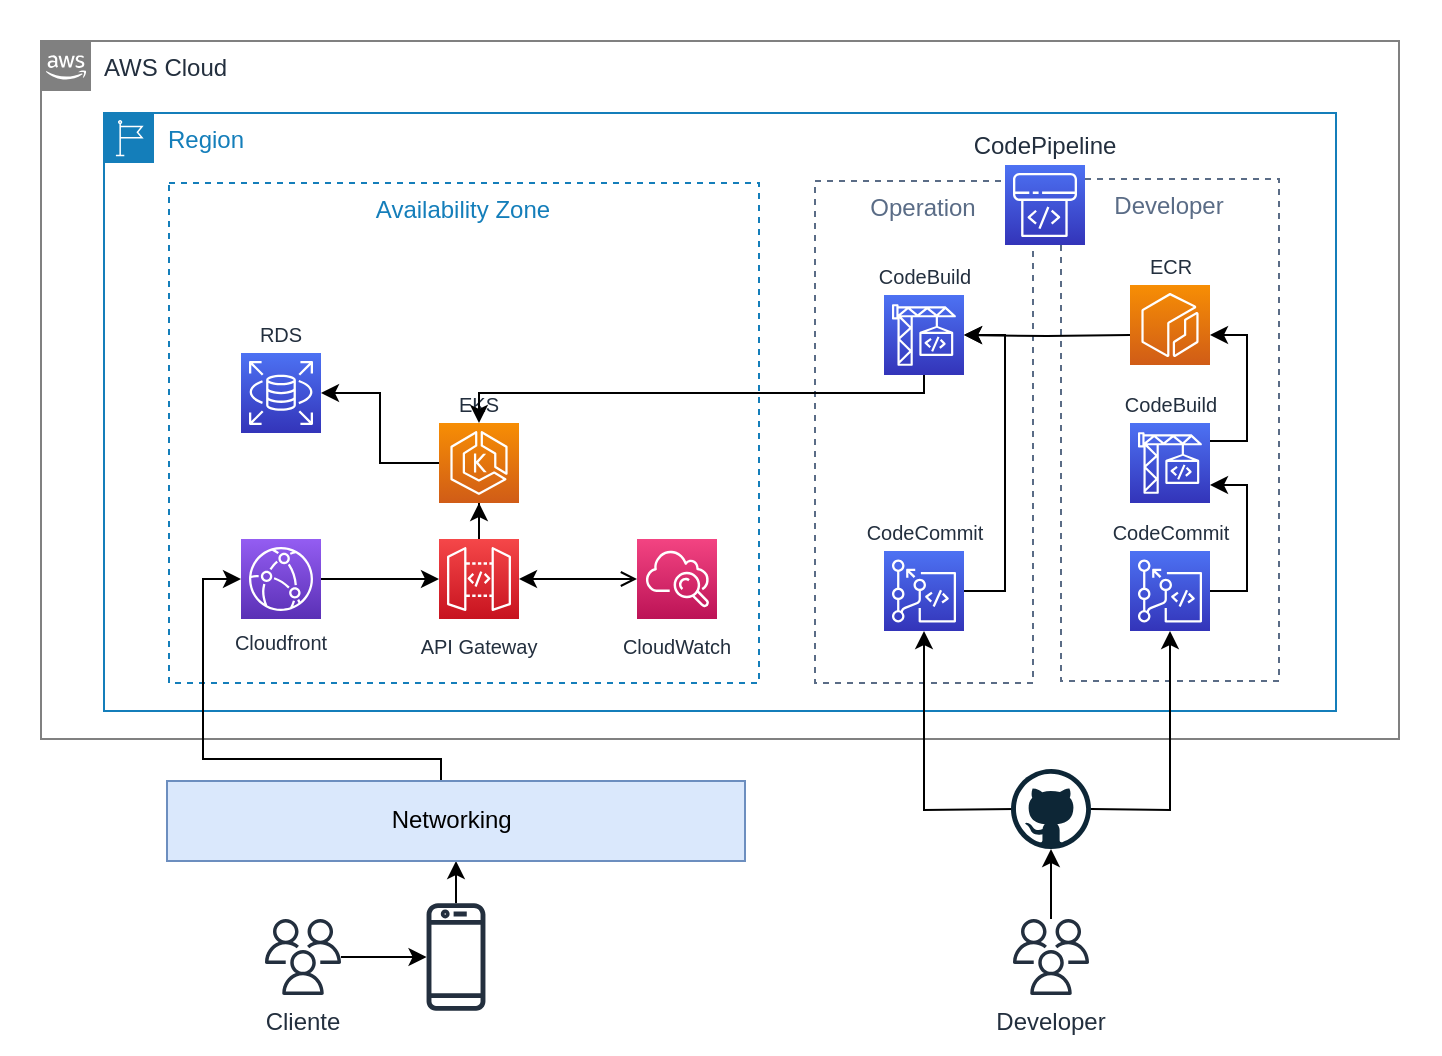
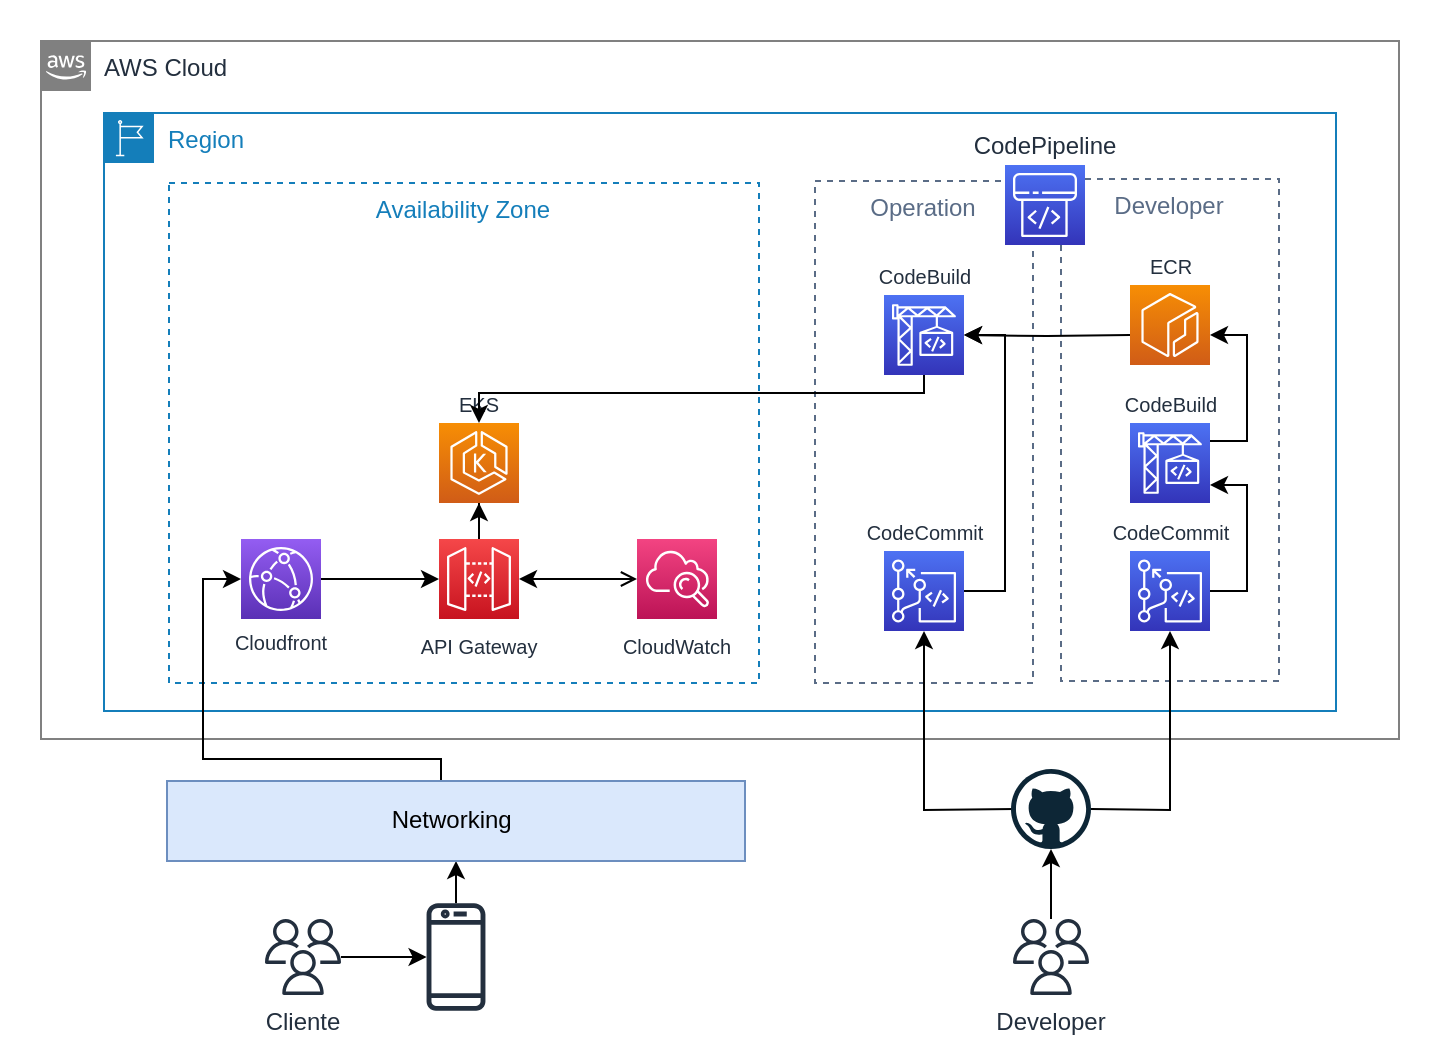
(281, 393) -> none
(380, 435) -> none
